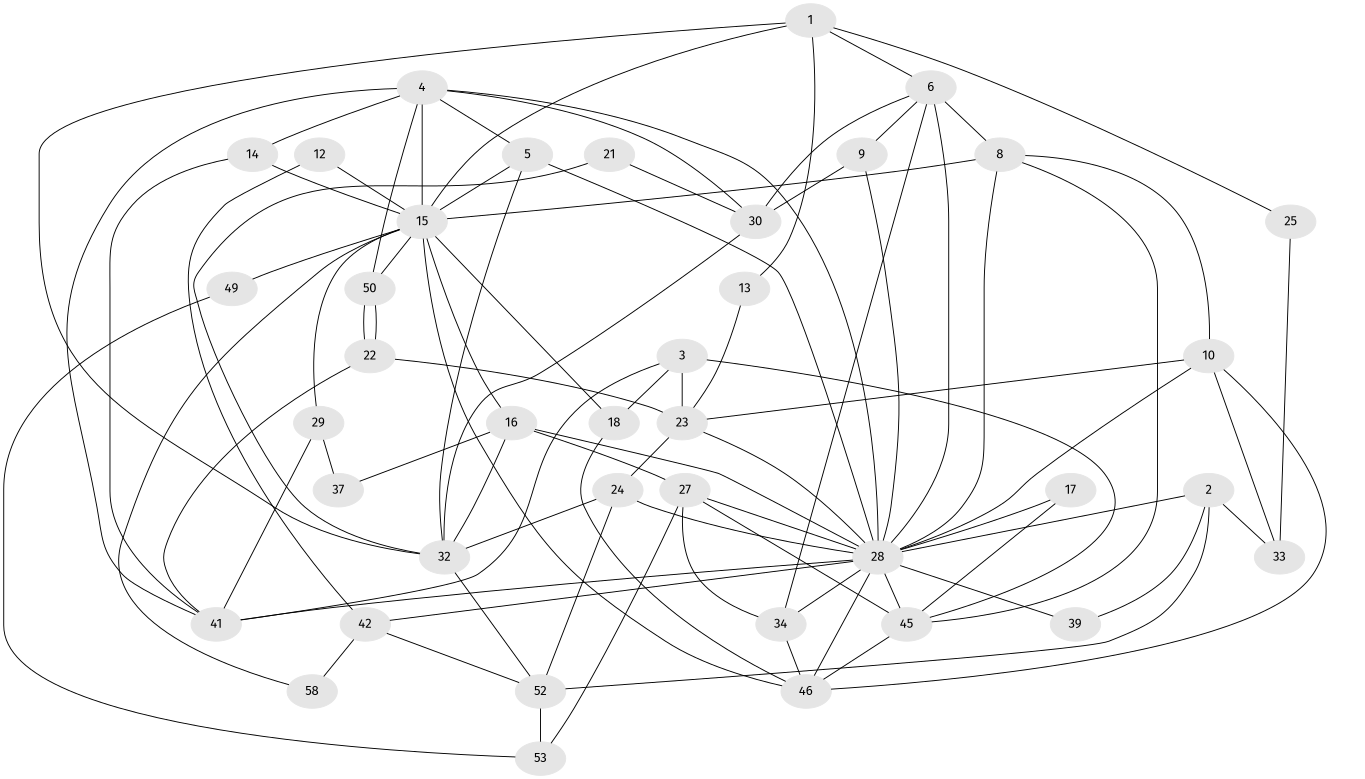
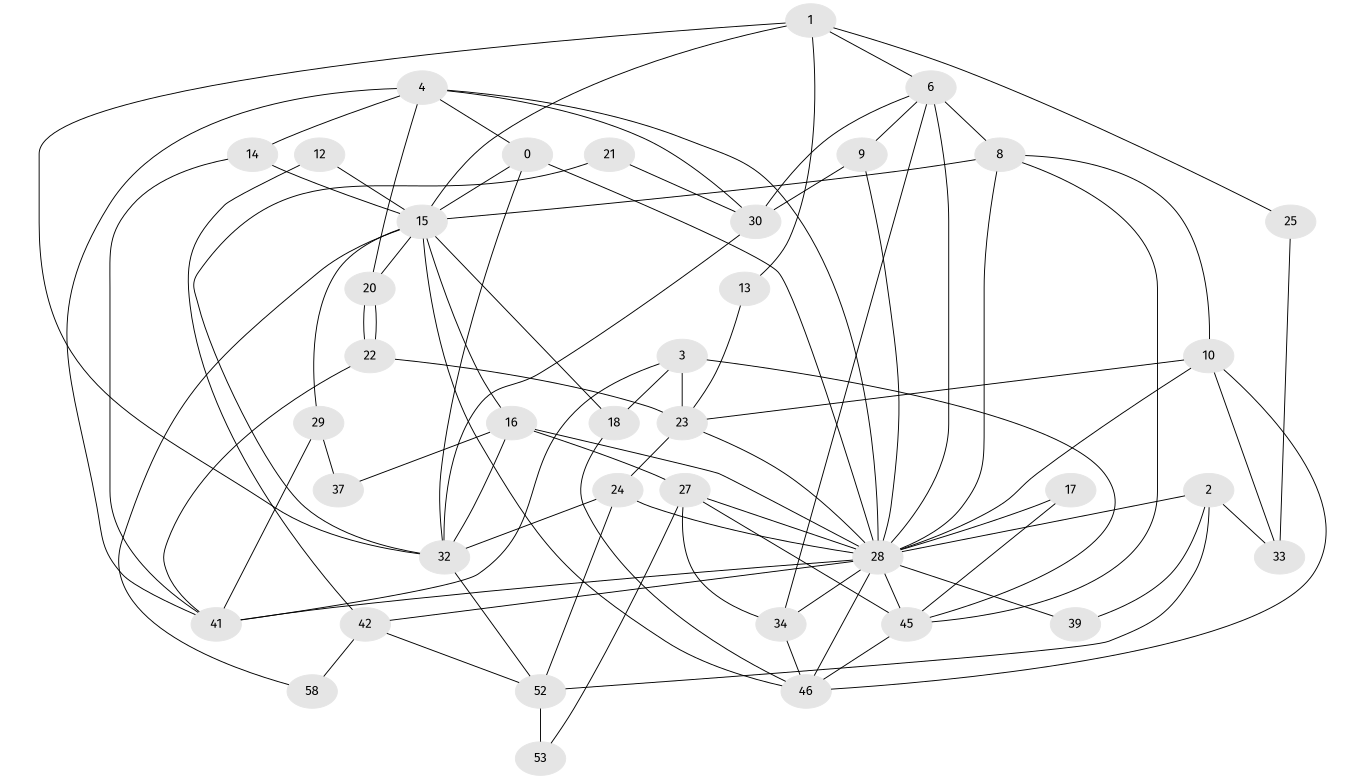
(422, 155) -> none
(527, 155) -> (527, 155)
(232, 289) -> none
(370, 289) -> (370, 289)
